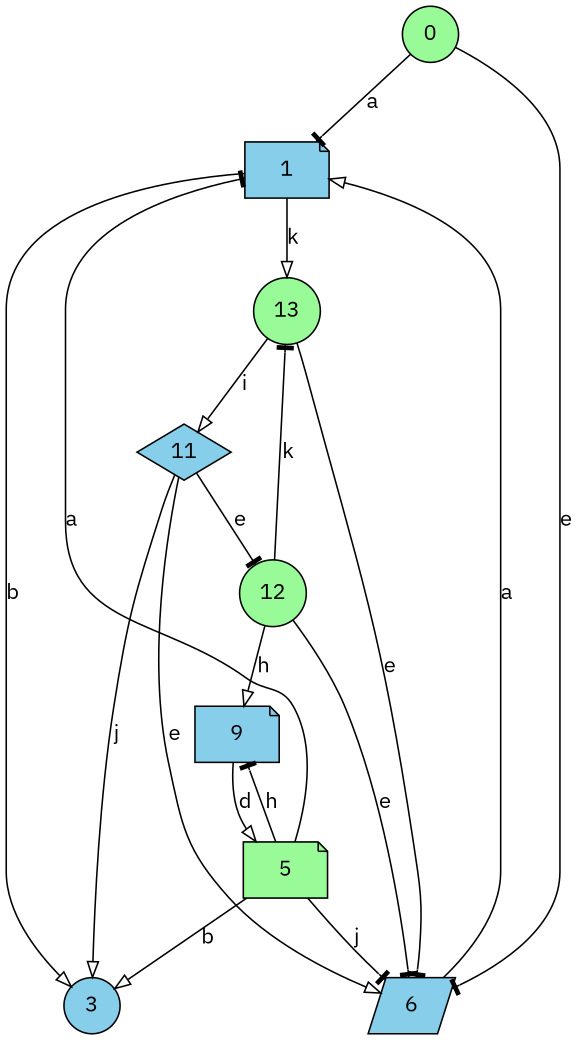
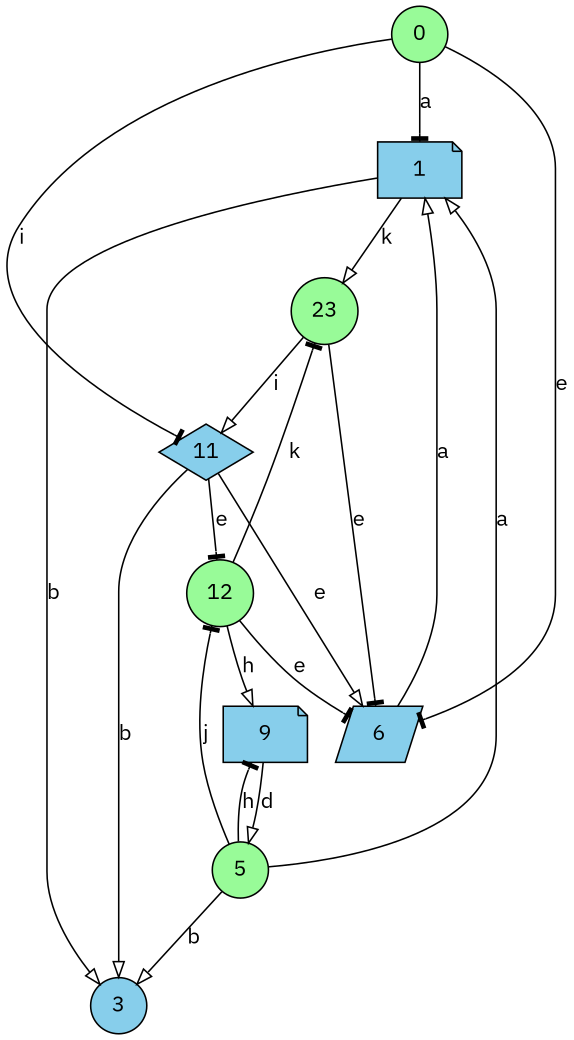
none -> (64, 173)
(287, 311) -> (325, 311)
(66, 525) -> (496, 611)
(117, 734) -> (126, 734)
(285, 870) -> (240, 870)
(342, 937) -> (201, 741)
